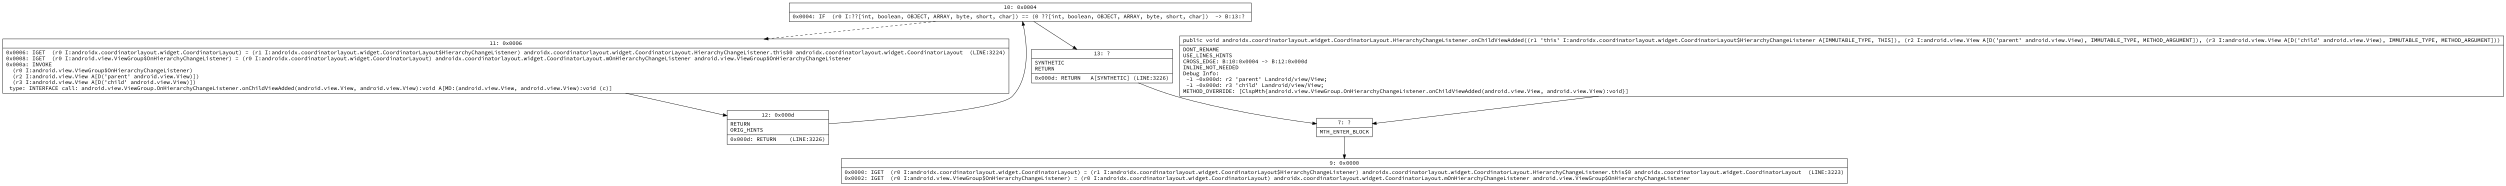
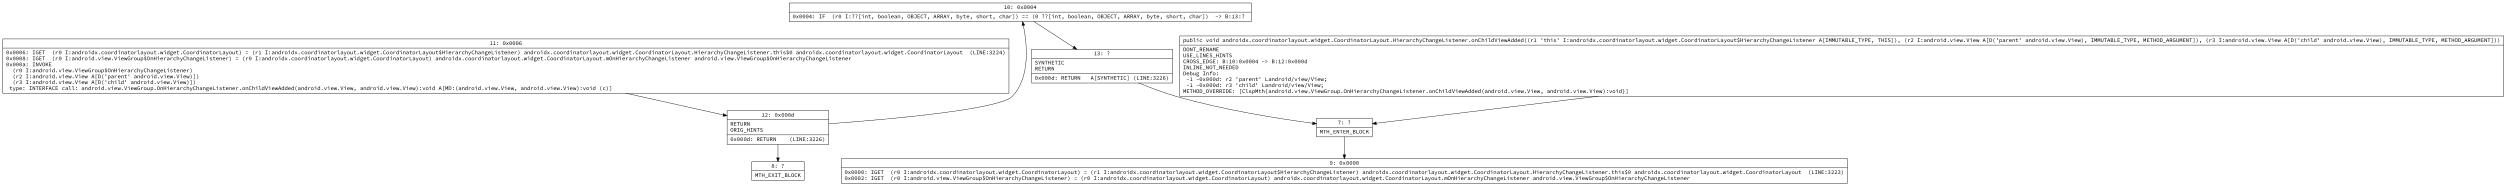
(852, 30) -> none
none -> (778, 171)
